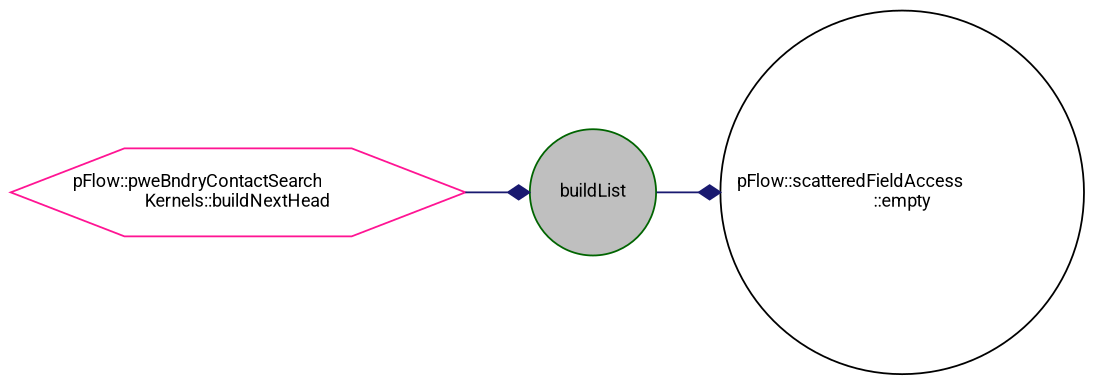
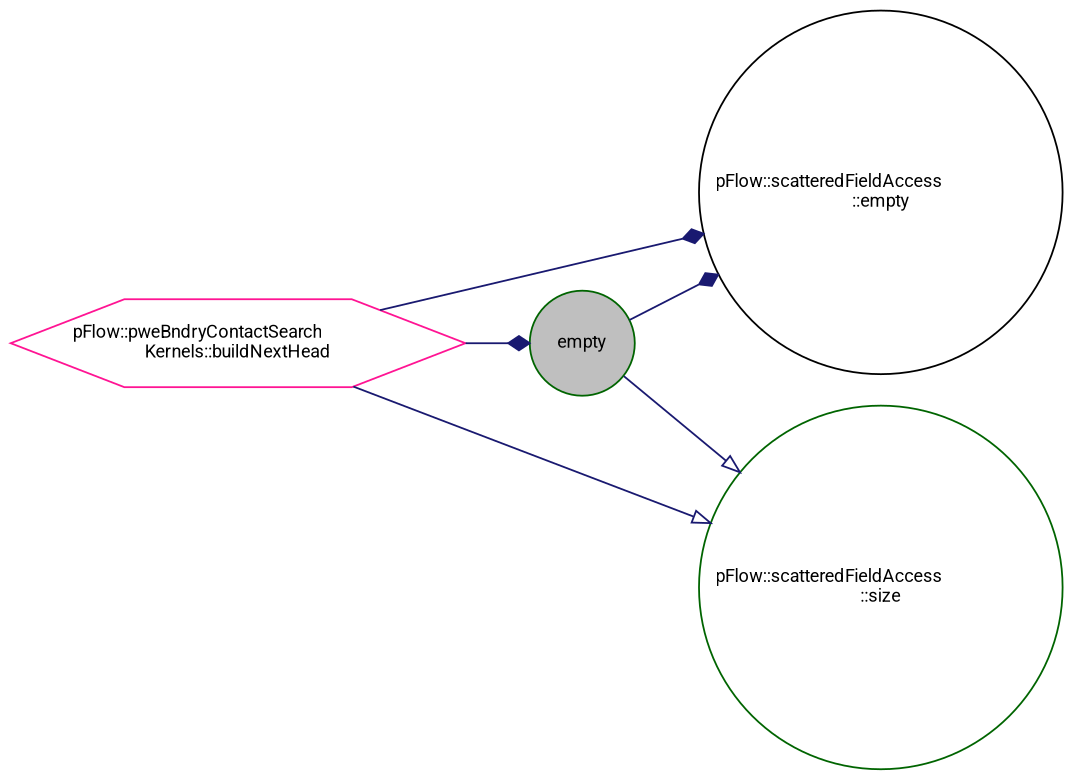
(593, 192) -> (582, 343)
none -> (531, 274)
none -> (881, 587)
